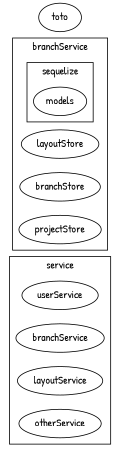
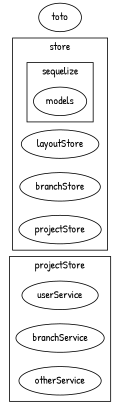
(60, 47) -> (60, 47)
(60, 266) -> (60, 266)
(60, 381) -> none
